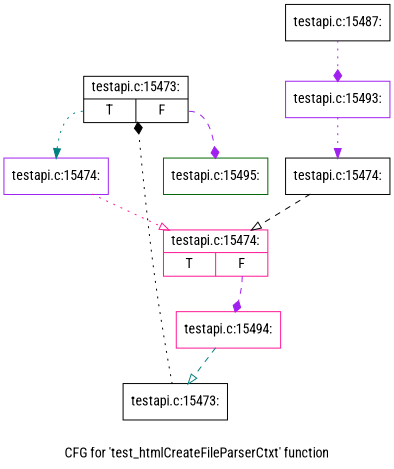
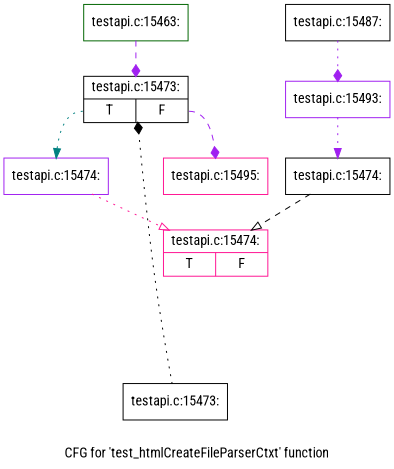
none -> (136, 23)
(216, 176) -> (216, 176)
(228, 330) -> none
